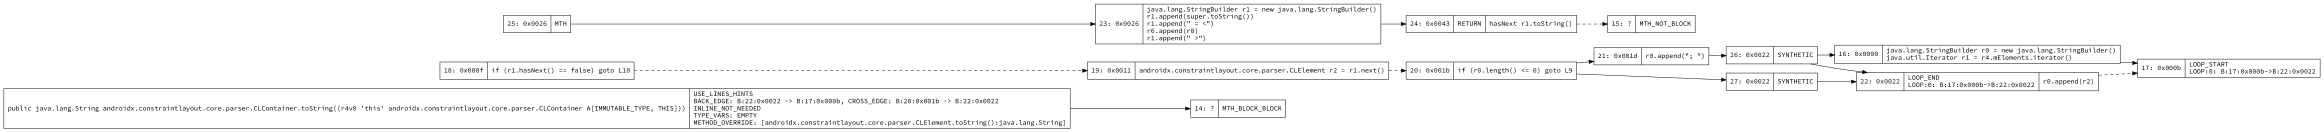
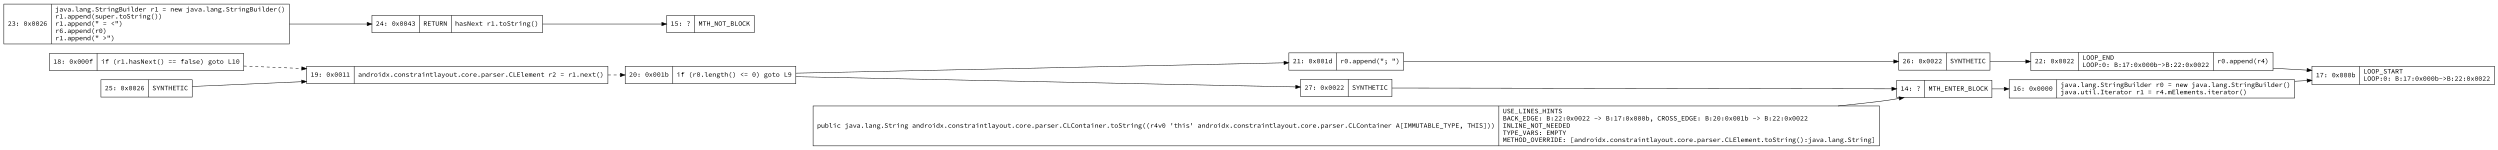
(561, 24) -> (170, 88)
(831, 24) -> (247, 84)
(1590, 24) -> (602, 24)
(1824, 55) -> (1998, 89)
(2116, 74) -> (2290, 69)
(2069, 81) -> (2243, 61)
(1834, 82) -> (1642, 88)
(1252, 108) -> (1958, 89)
